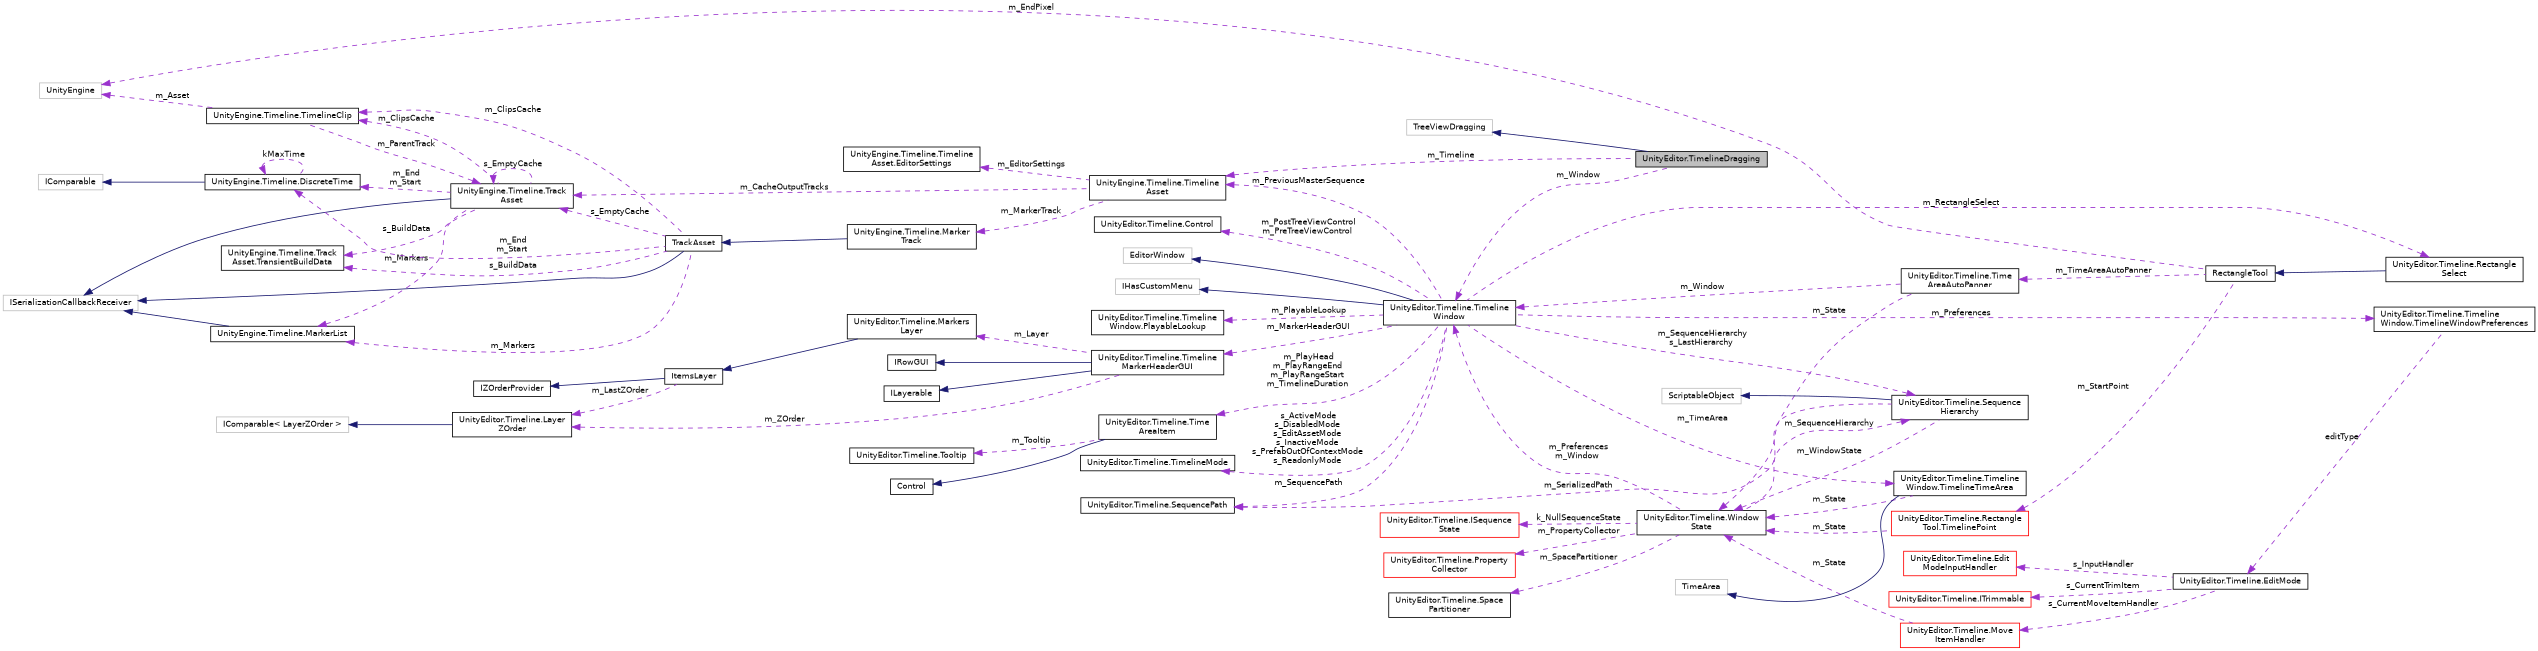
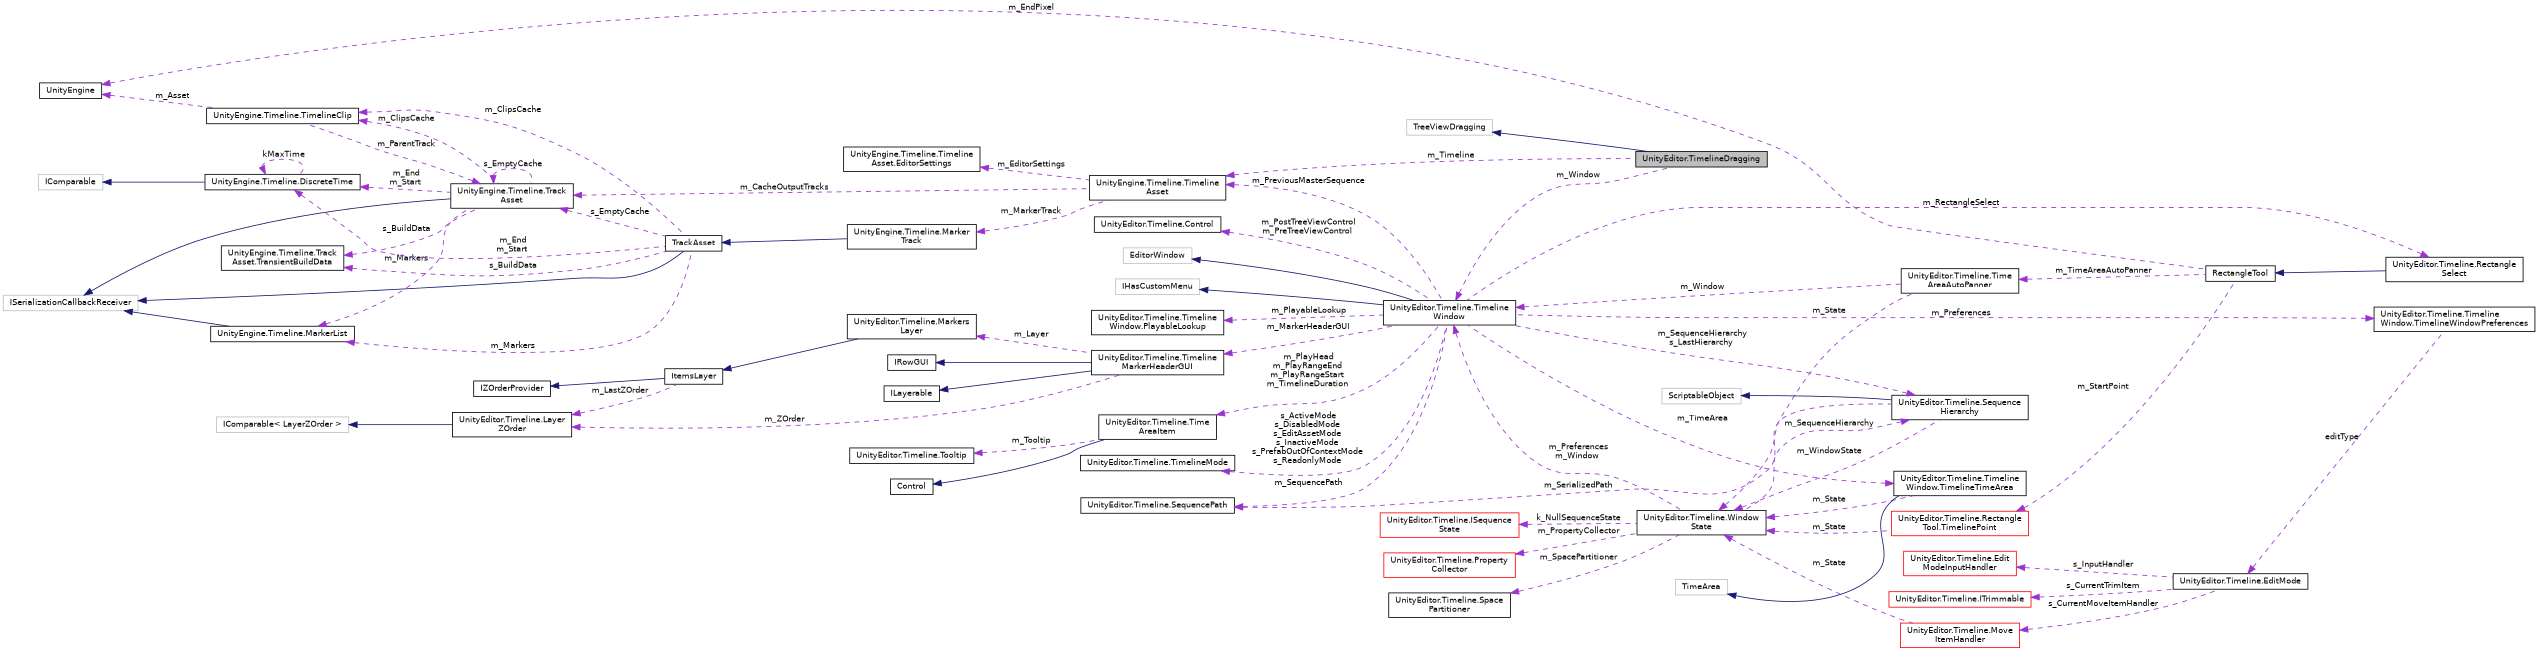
(71, 91) -> (71, 91)
